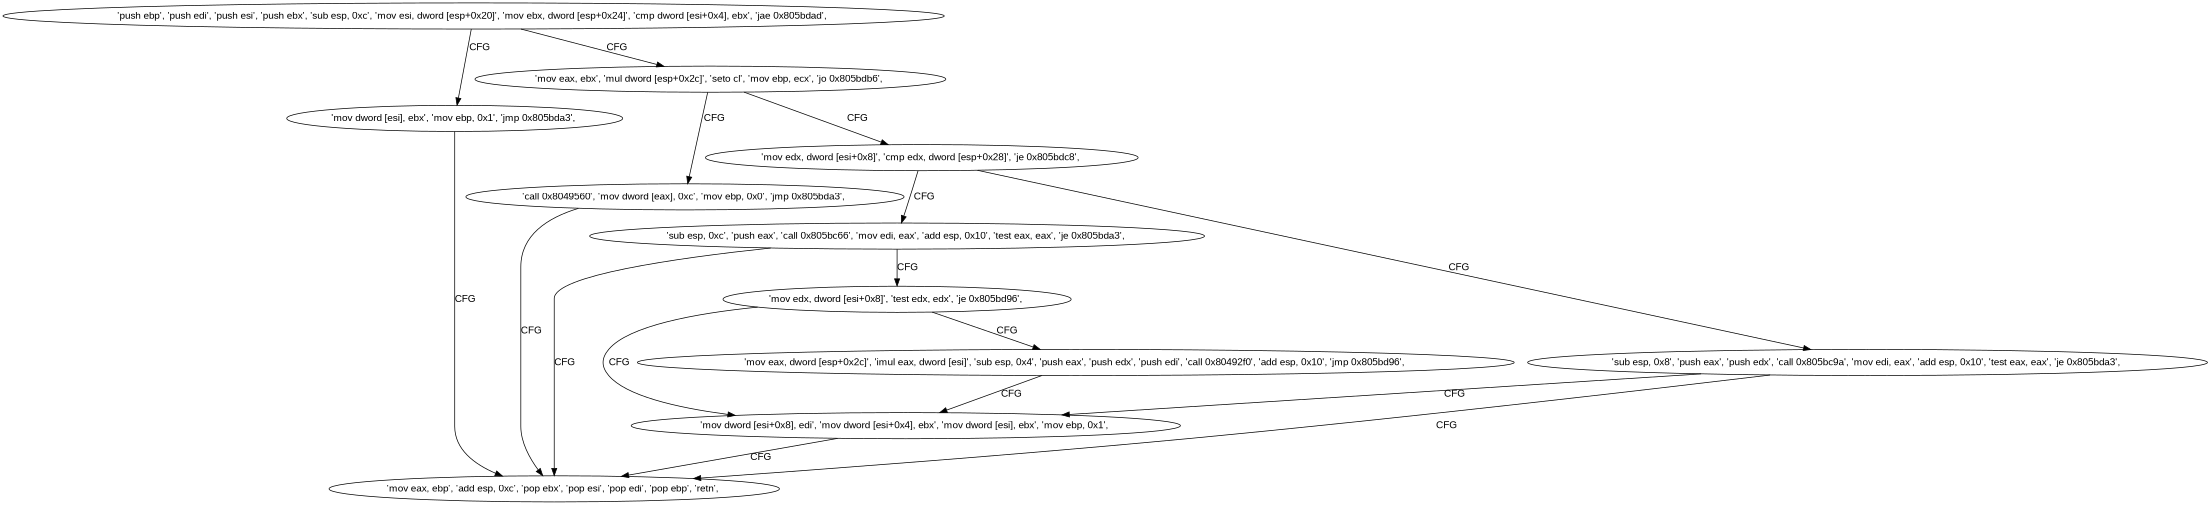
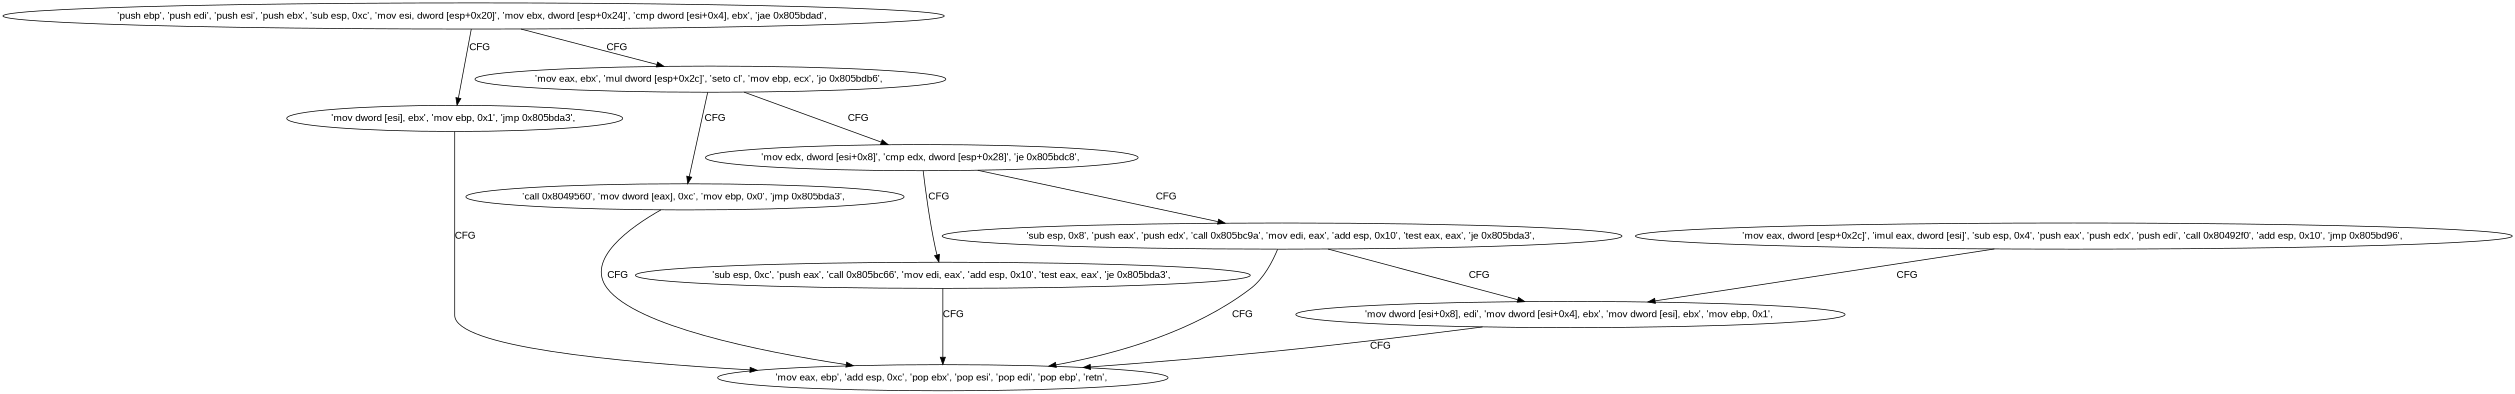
(897, 299) -> none
